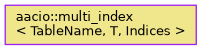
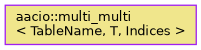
(101, 25) -> (101, 25)
